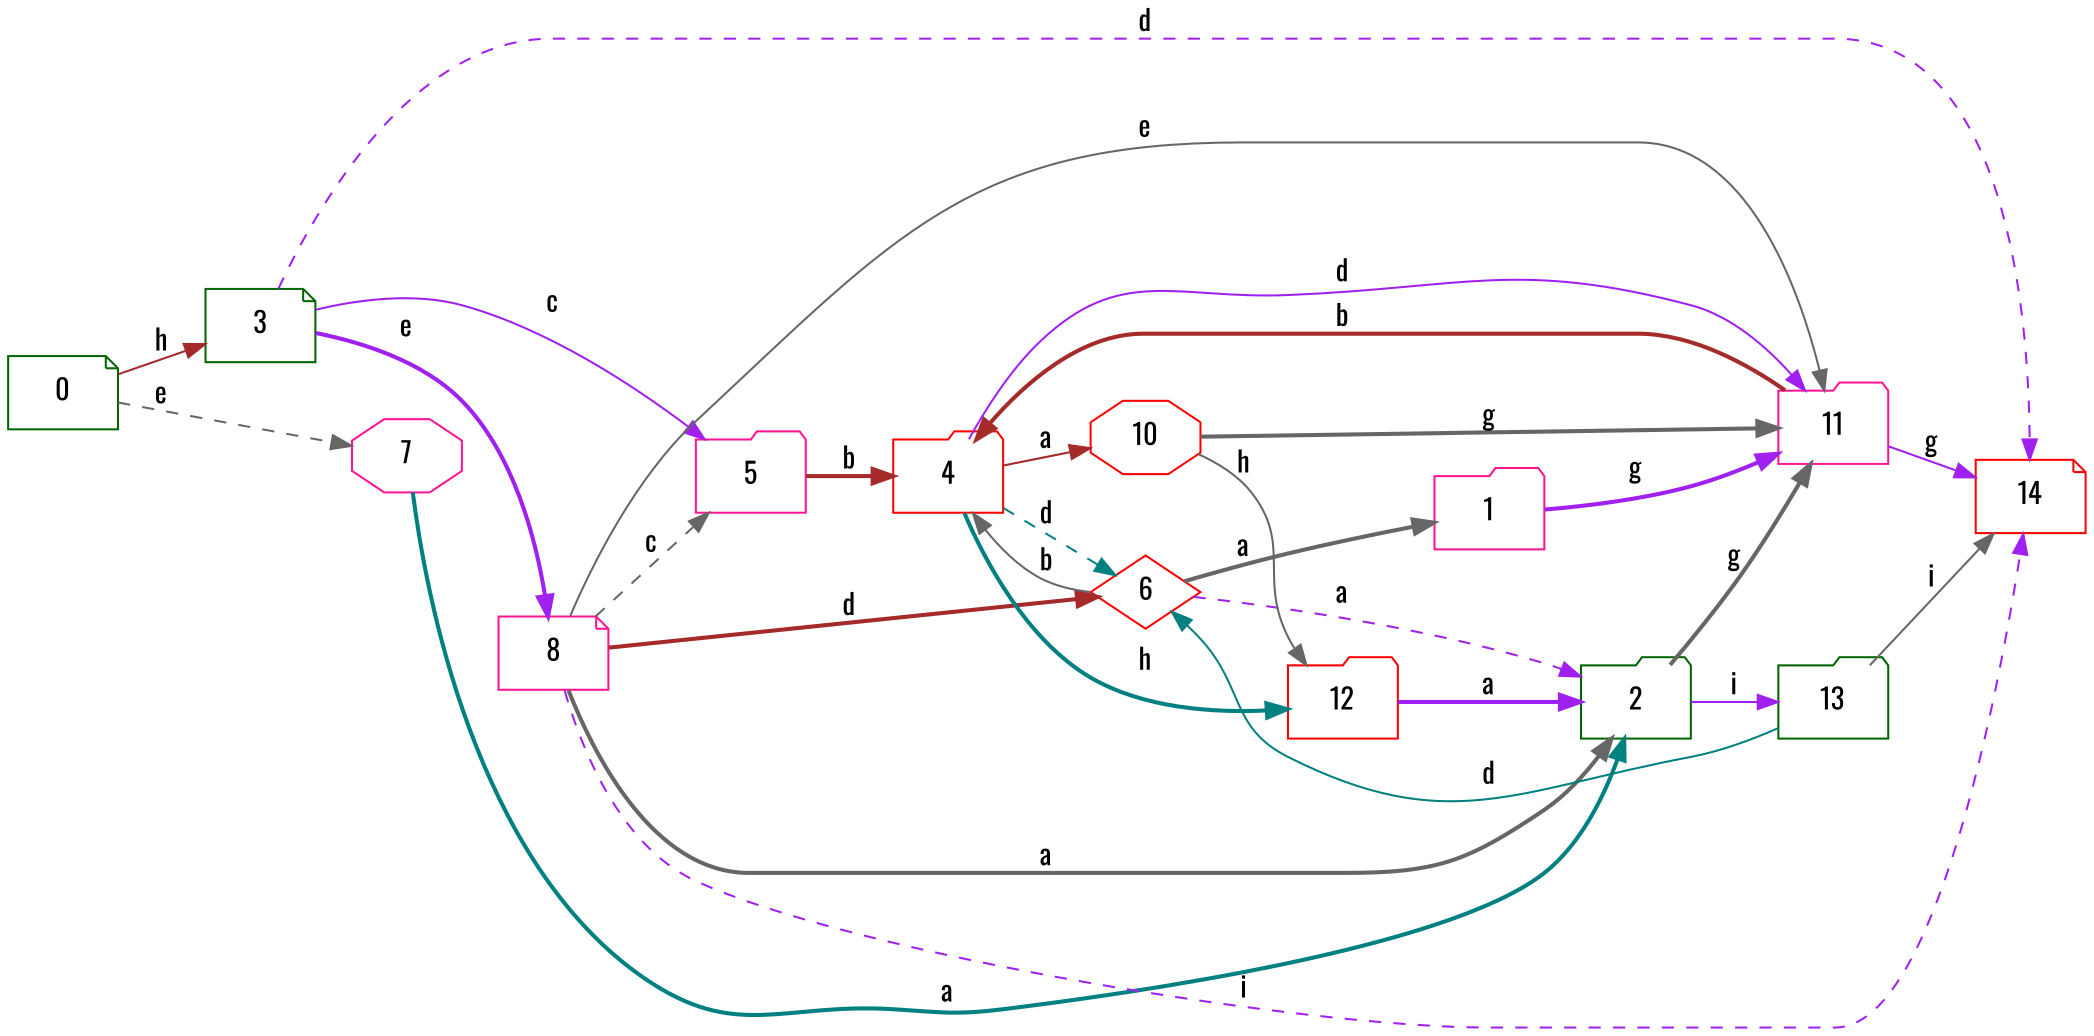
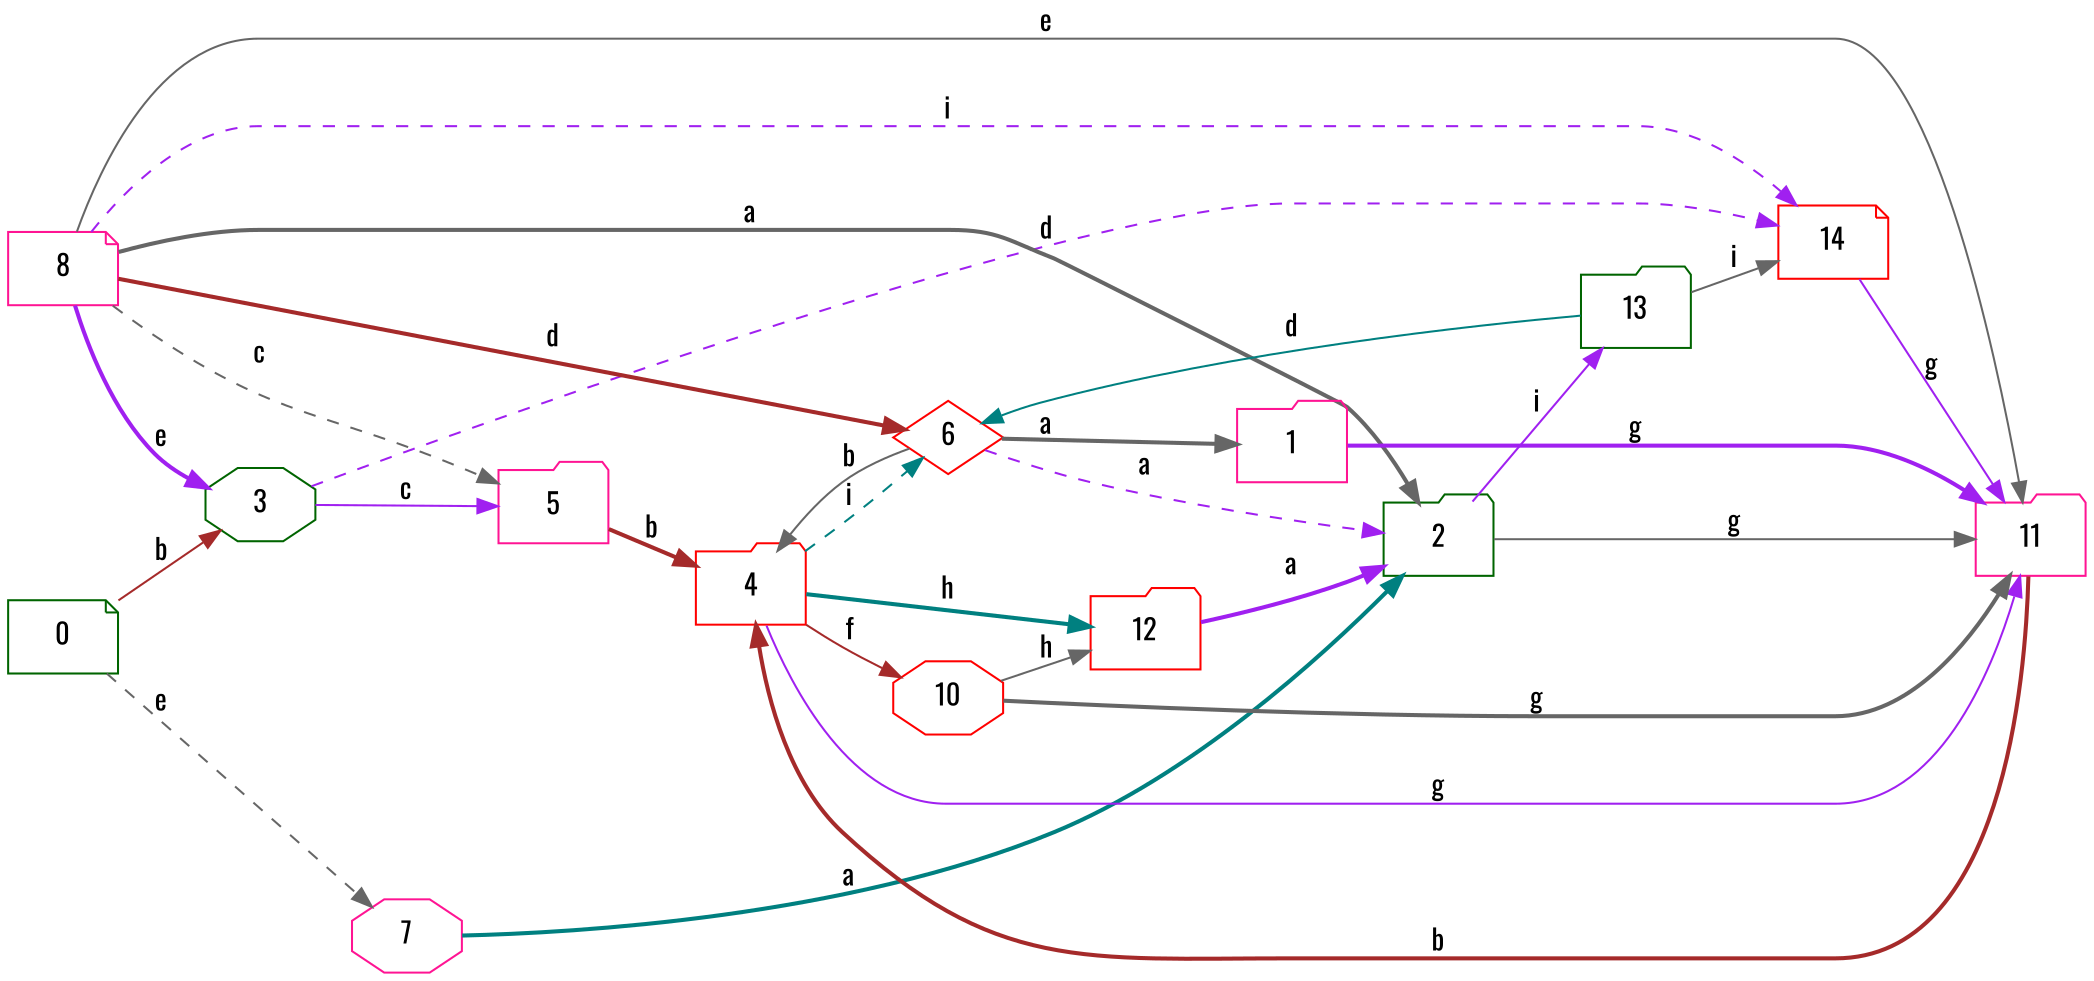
(1343, 274) -> (1439, 788)
(260, 326) -> (260, 505)
(162, 343) -> (162, 552)
(479, 420) -> (117, 403)
(1047, 441) -> (849, 632)
(1922, 458) -> (1926, 382)
(1047, 516) -> (849, 497)
(1740, 577) -> (1724, 539)
